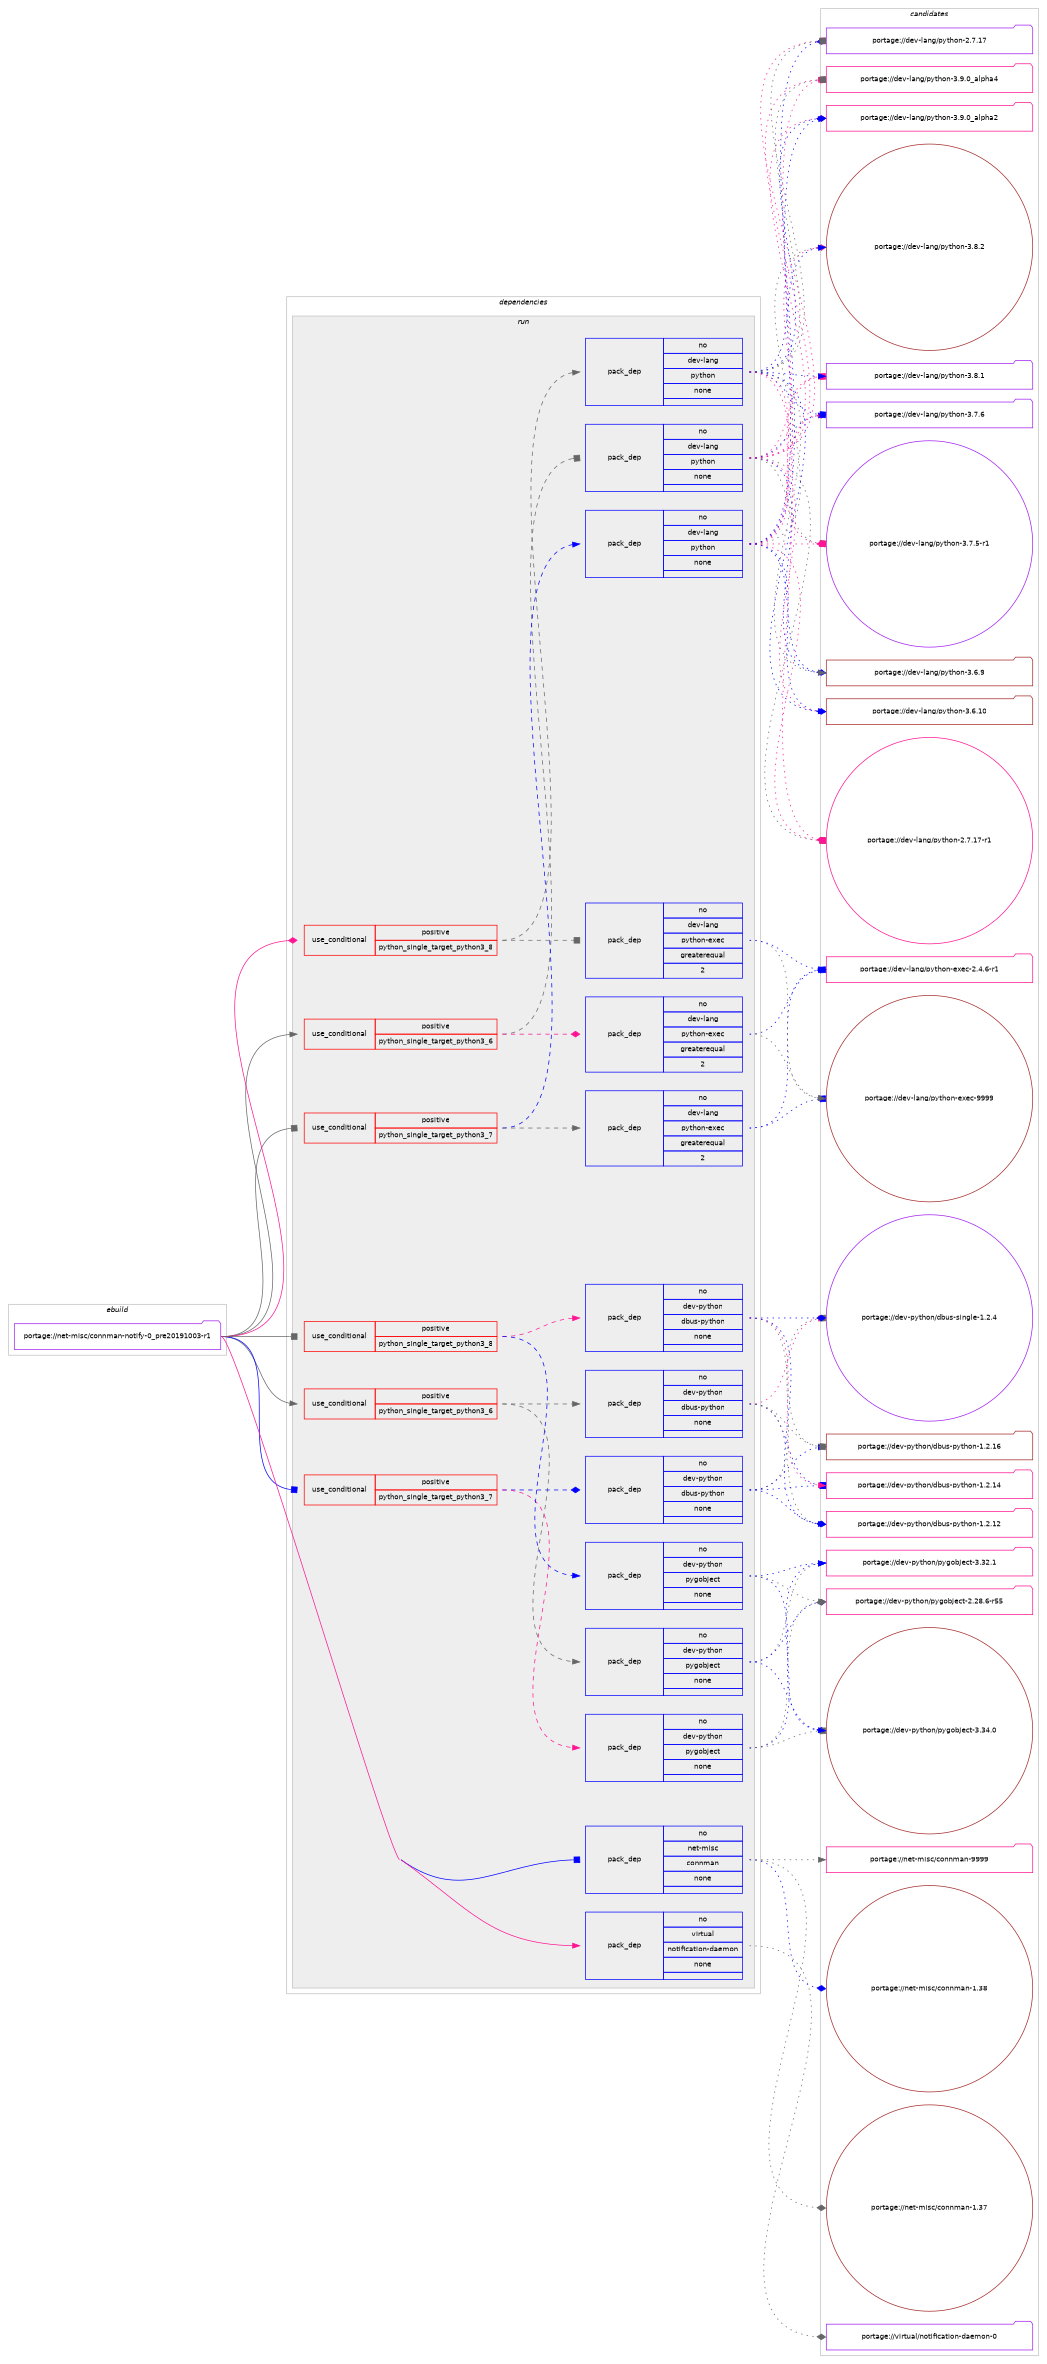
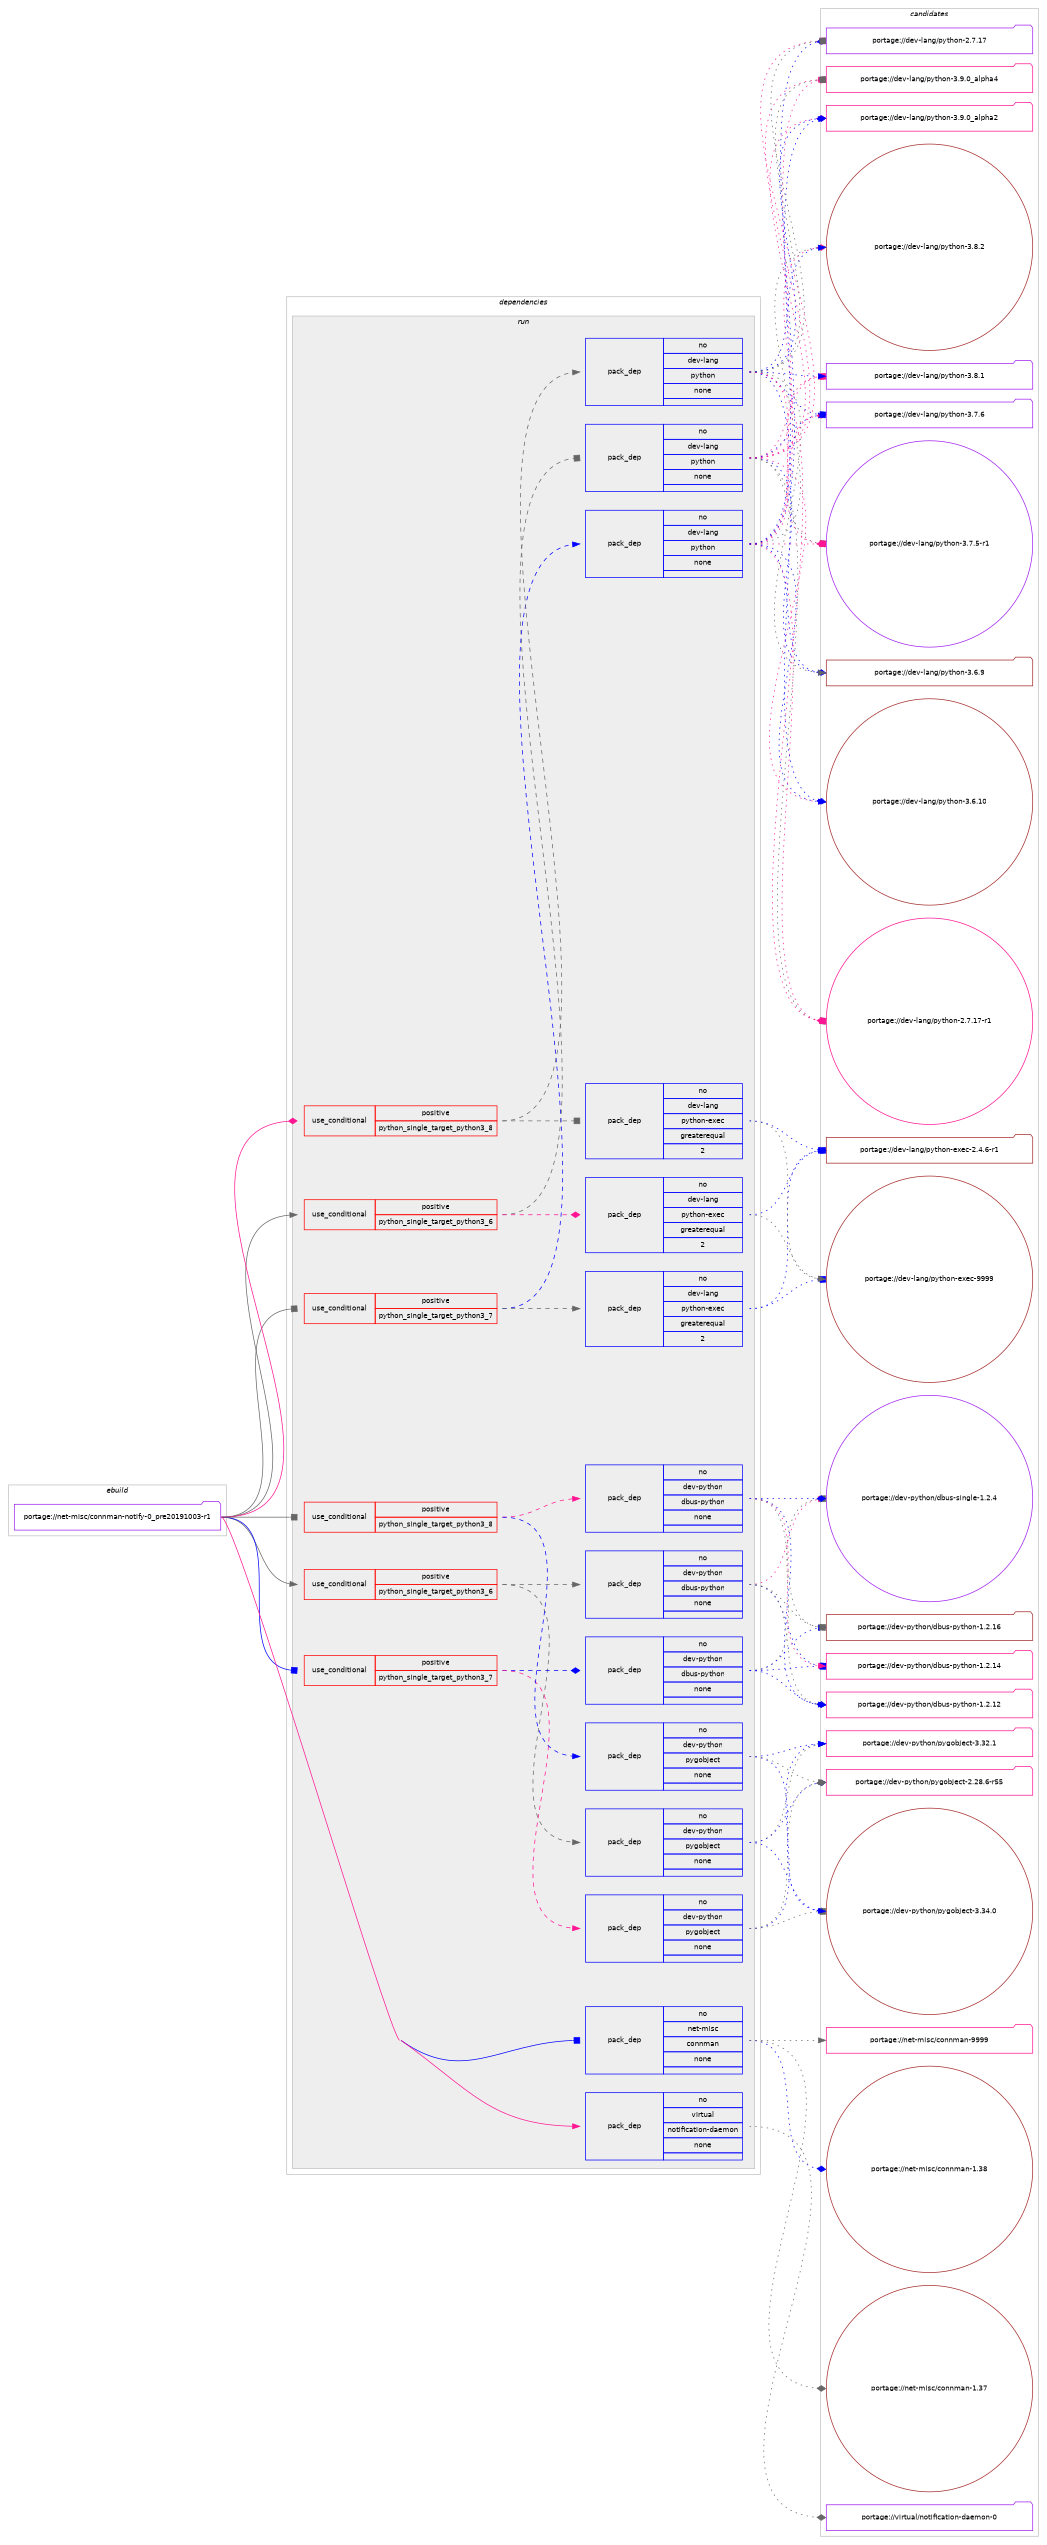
(930, 712) -> (930, 802)
(930, 970) -> (930, 1150)
